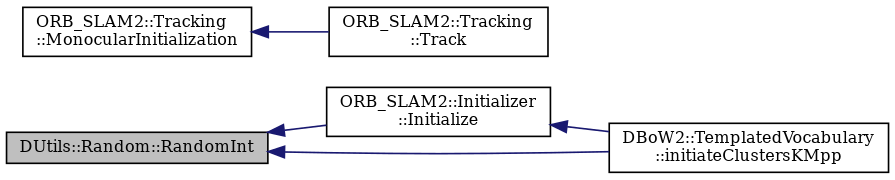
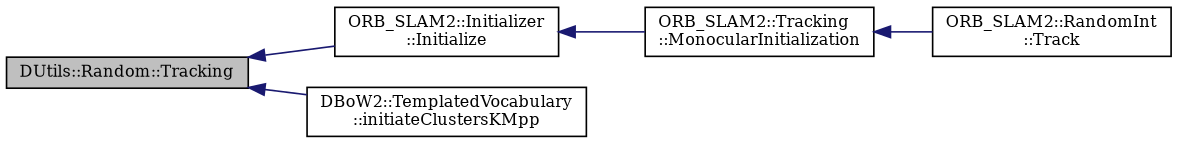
(439, 32) -> (1052, 32)
(588, 129) -> (610, 32)
(137, 148) -> (127, 73)
